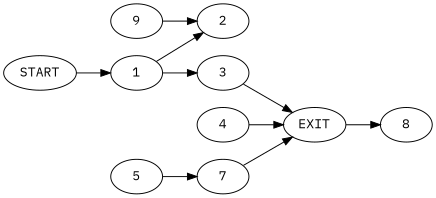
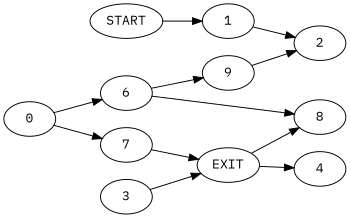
(175, 73) -> none
none -> (126, 93)
(261, 125) -> (272, 167)
(137, 177) -> (30, 119)
